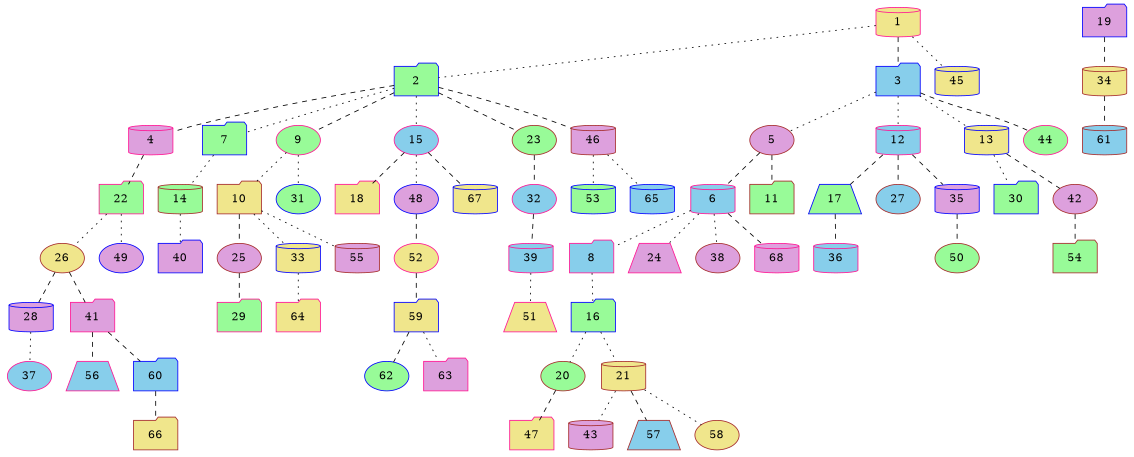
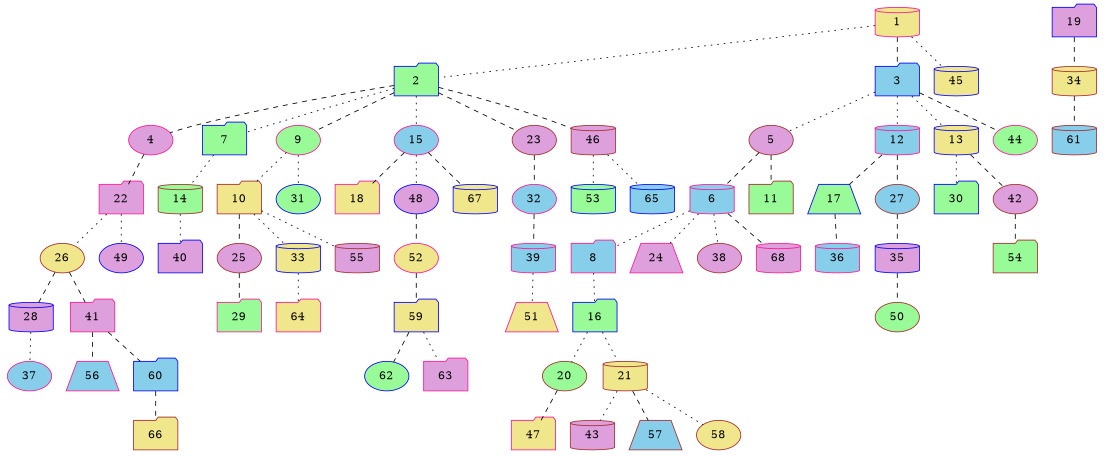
(151, 140) -> (151, 140)
(534, 140) -> (534, 140)
(928, 170) -> (897, 229)
(121, 199) -> (121, 199)
